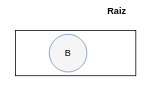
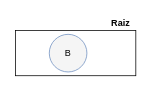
(117, 12) -> (120, 23)
